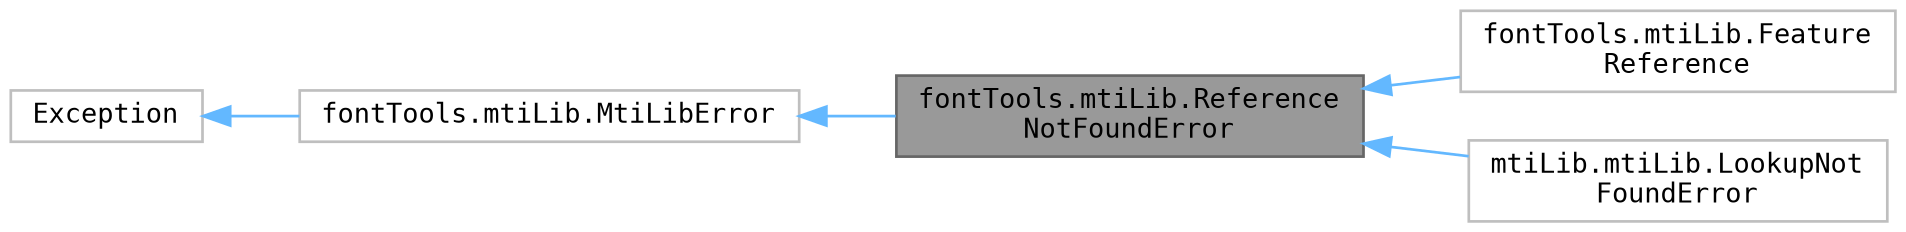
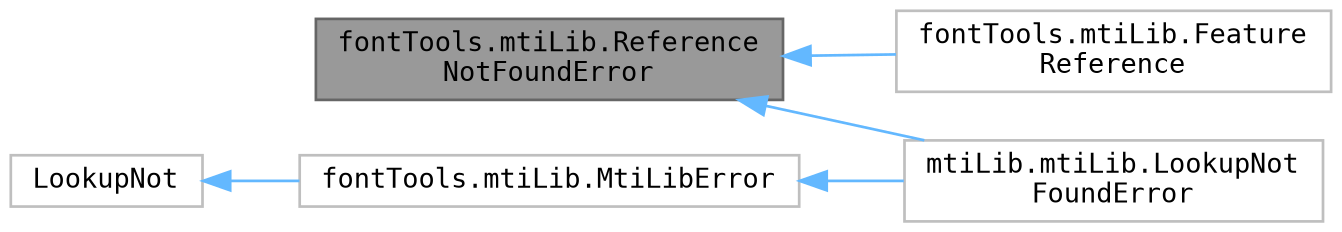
(107, 116) -> (107, 181)
(861, 116) -> (866, 181)
